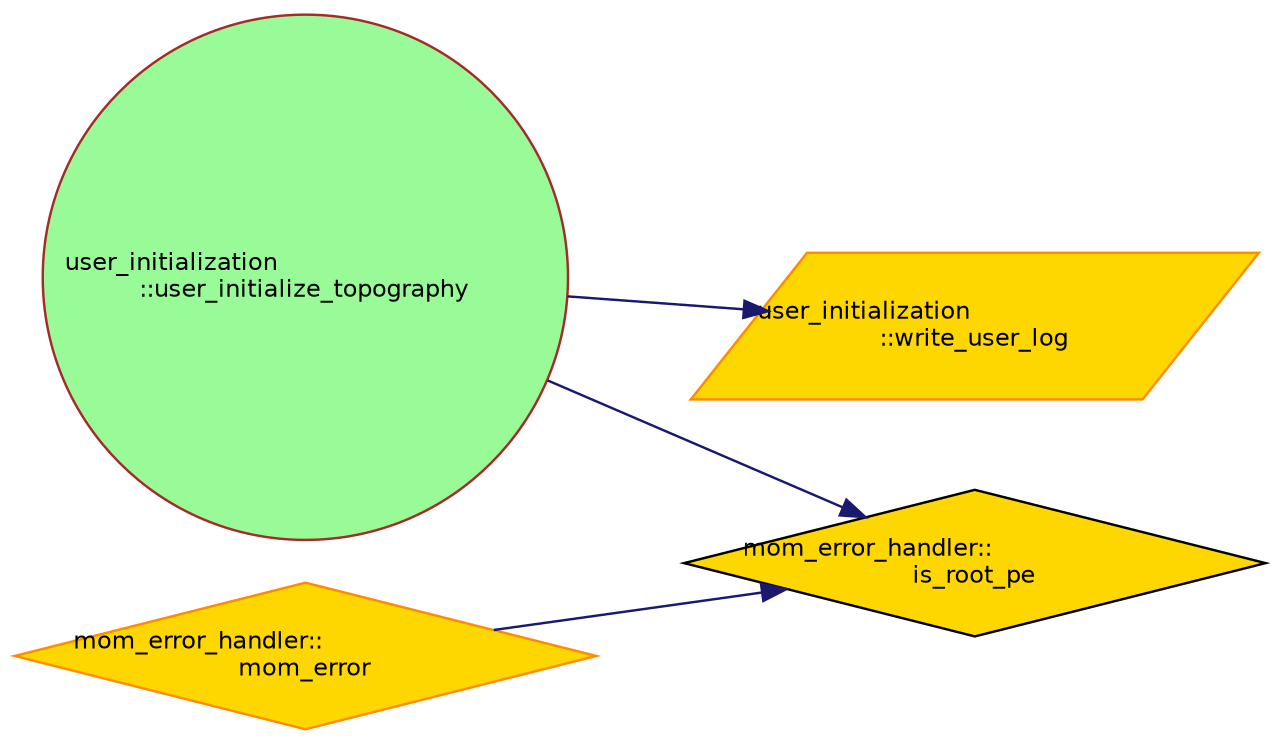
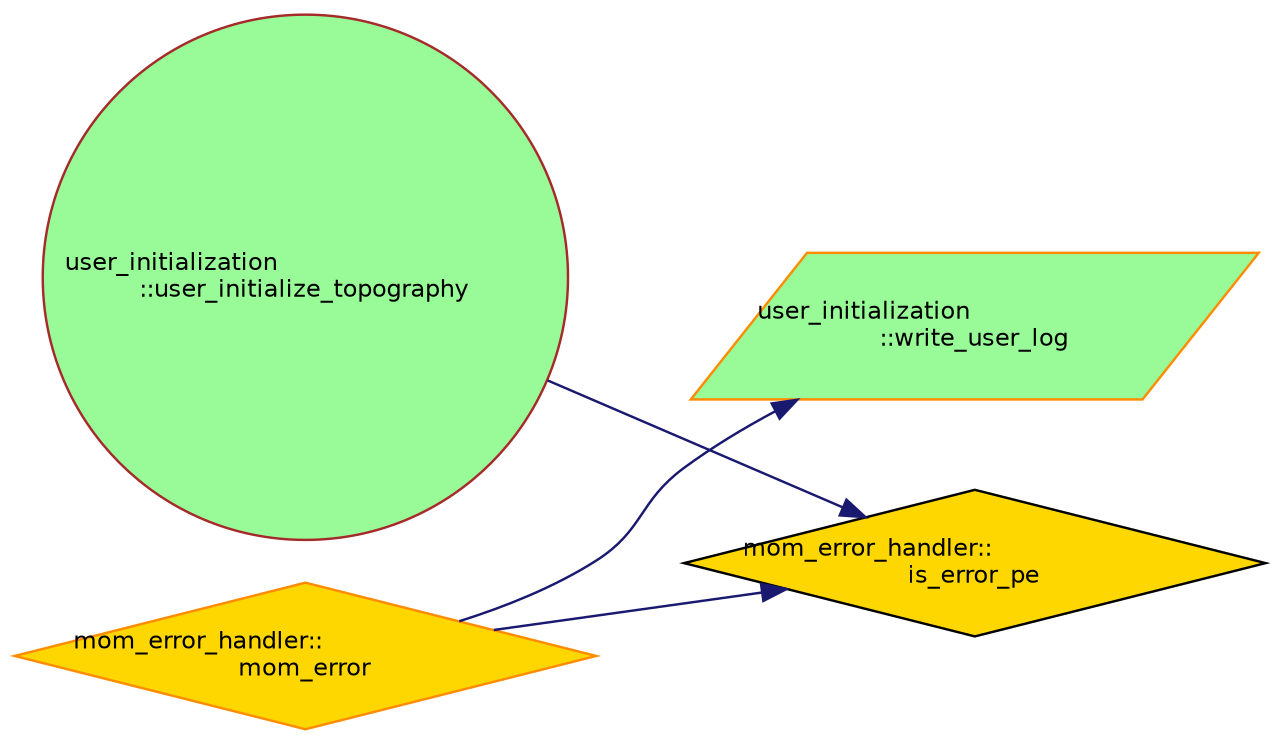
(656, 303) -> (628, 532)
(975, 326) -> (975, 326)
(975, 563) -> (975, 563)
